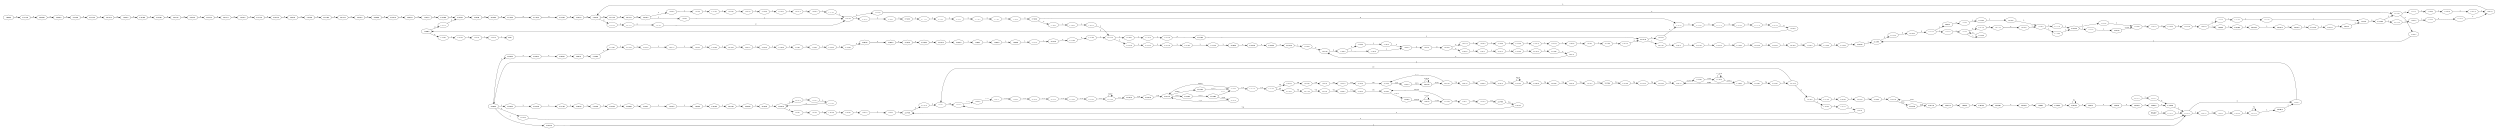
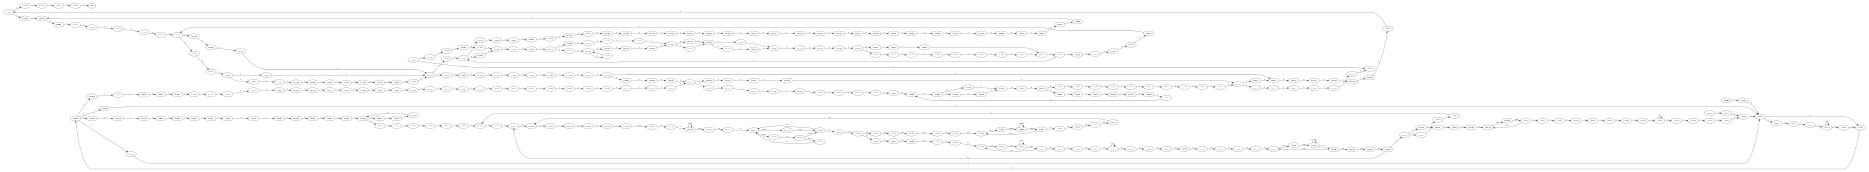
(2481, 12) -> (540, 39)
(2127, 27) -> (764, 48)
(1783, 45) -> (890, 68)
